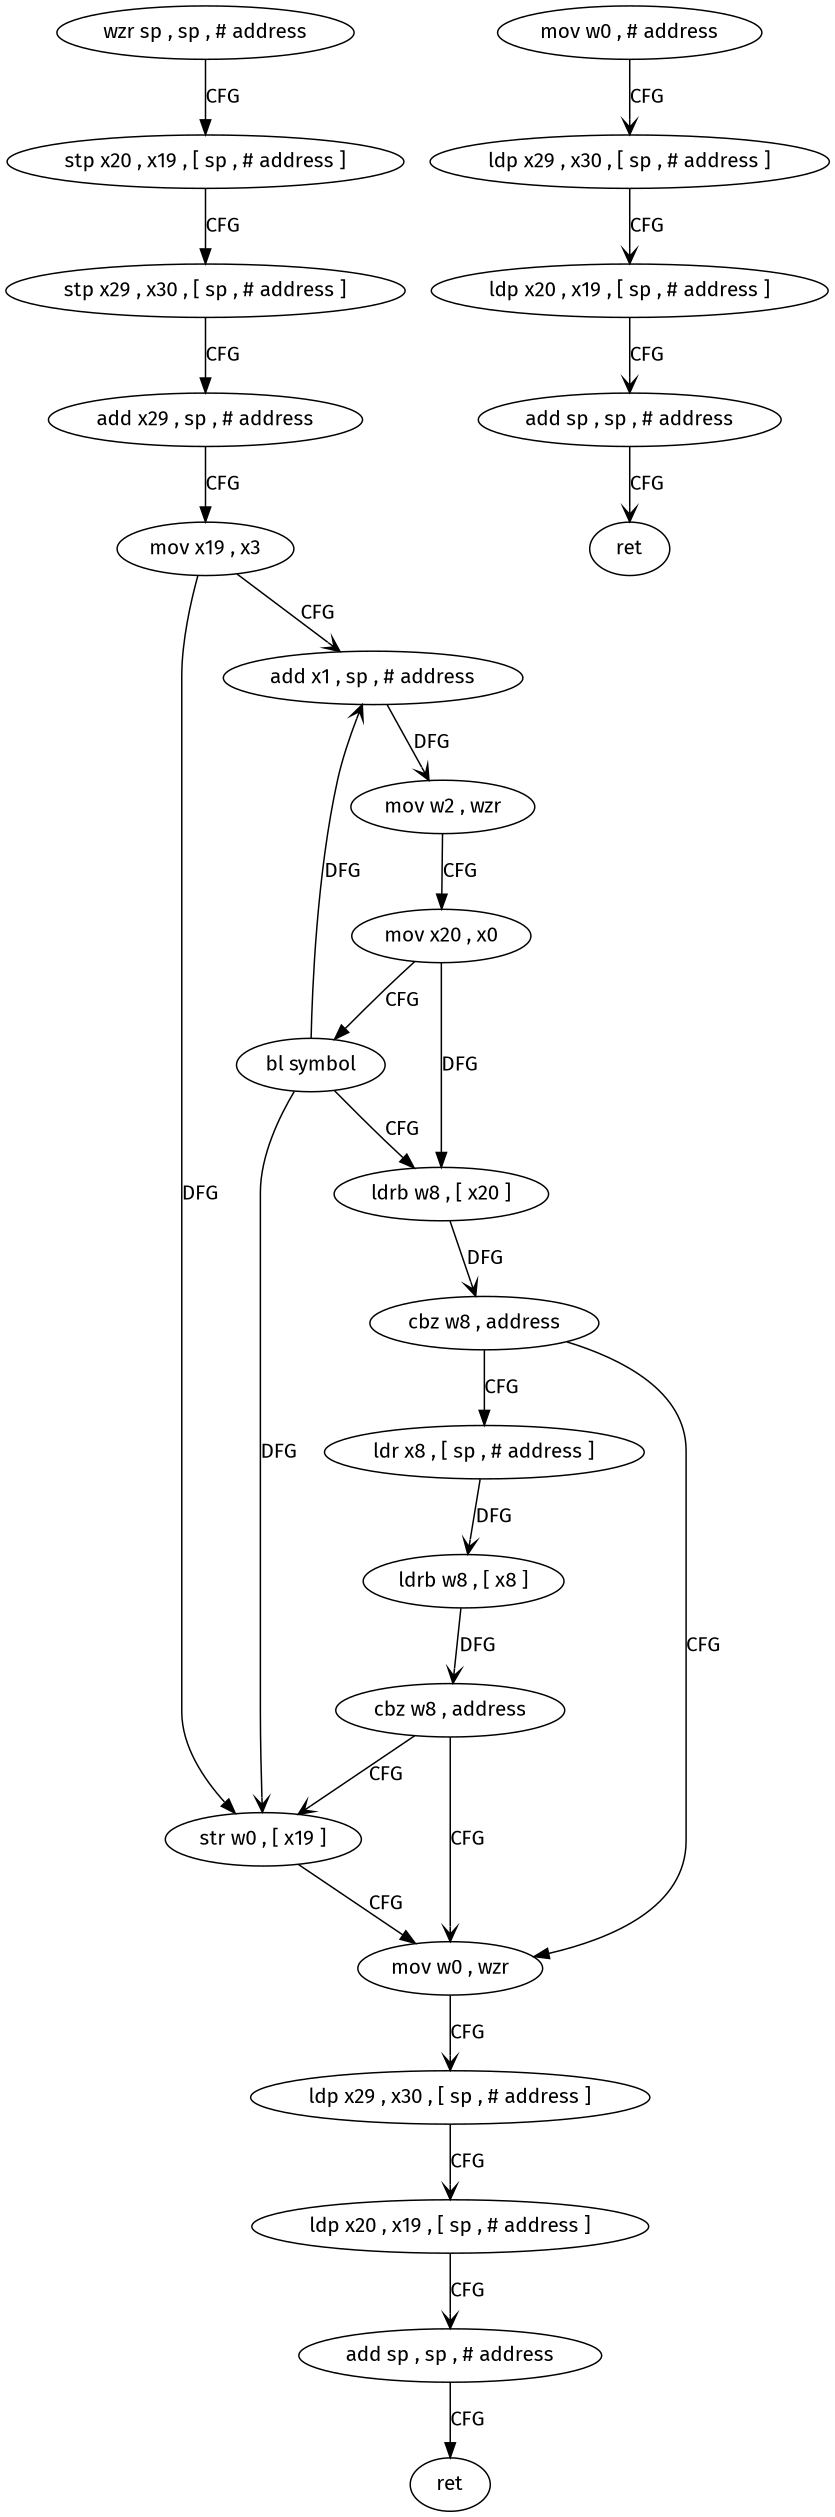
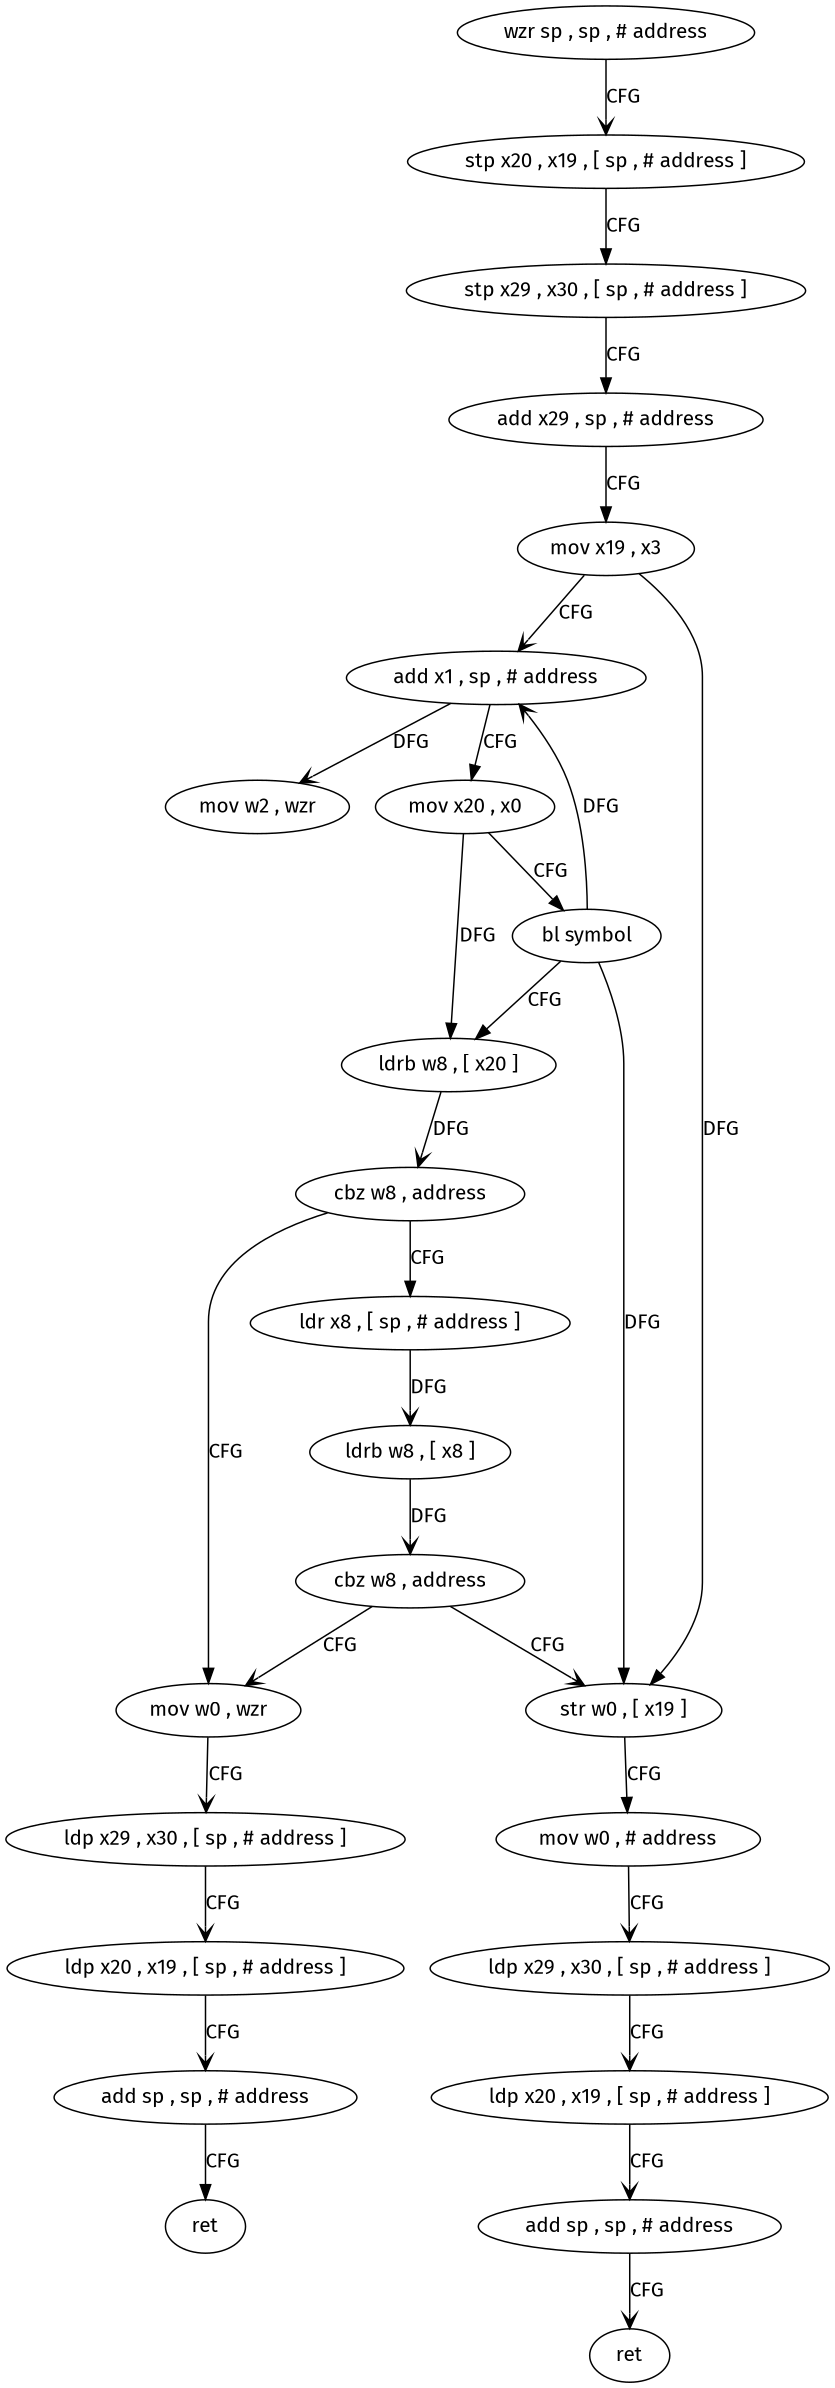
(206, 90) -> (606, 90)
(442, 864) -> (482, 735)
(260, 1441) -> (624, 1313)
(351, 1900) -> (626, 1767)
